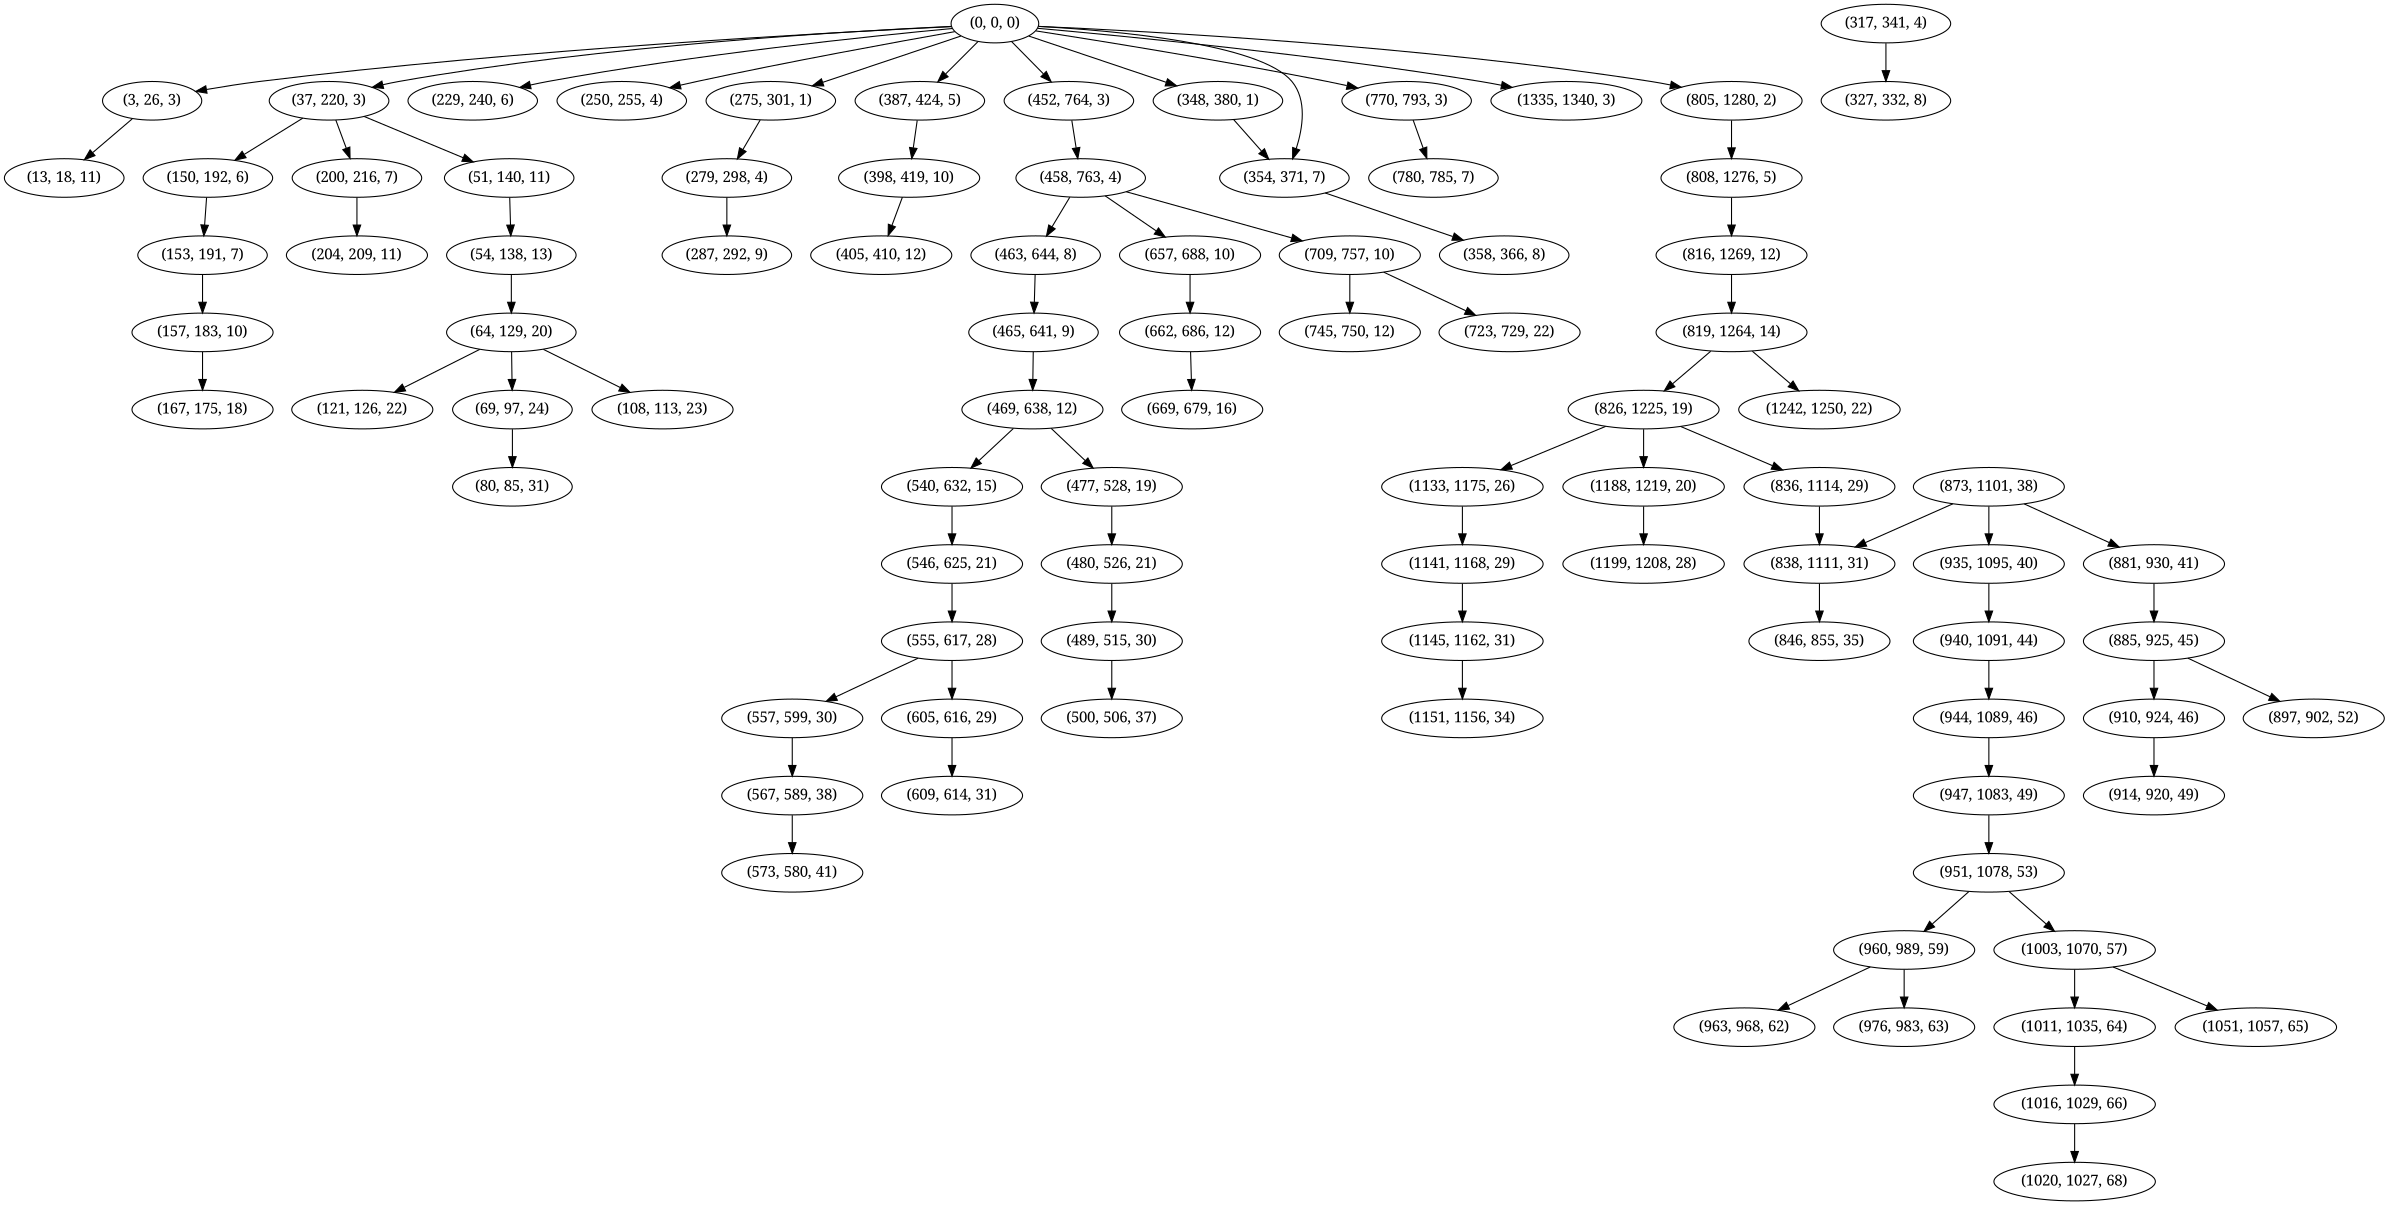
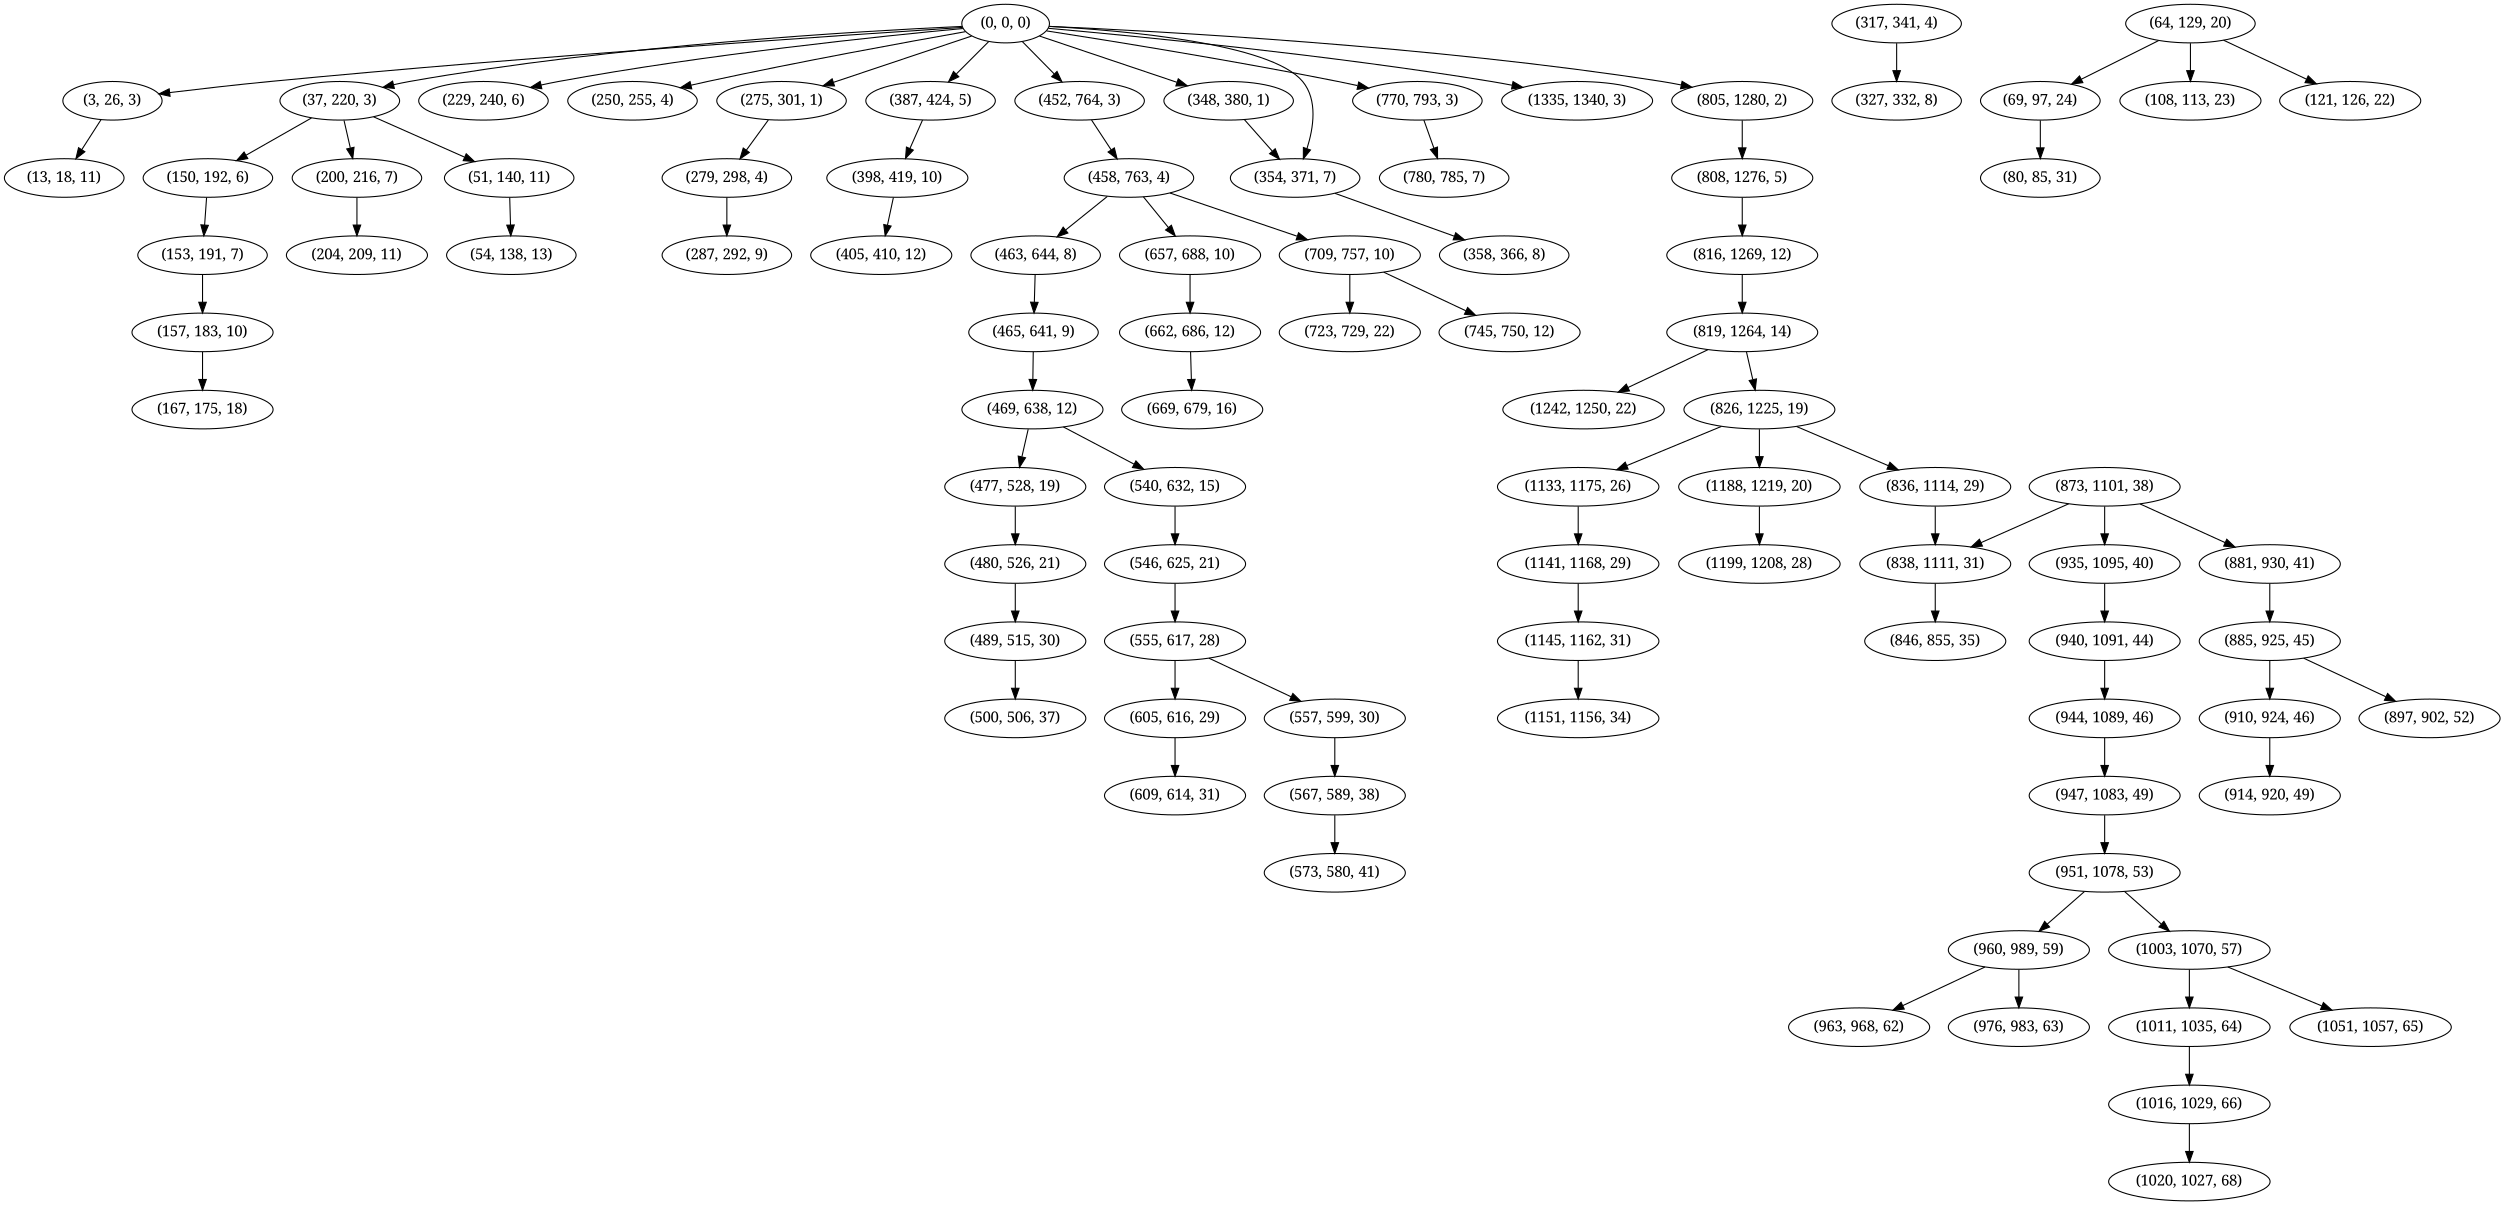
(511, 289) -> none
